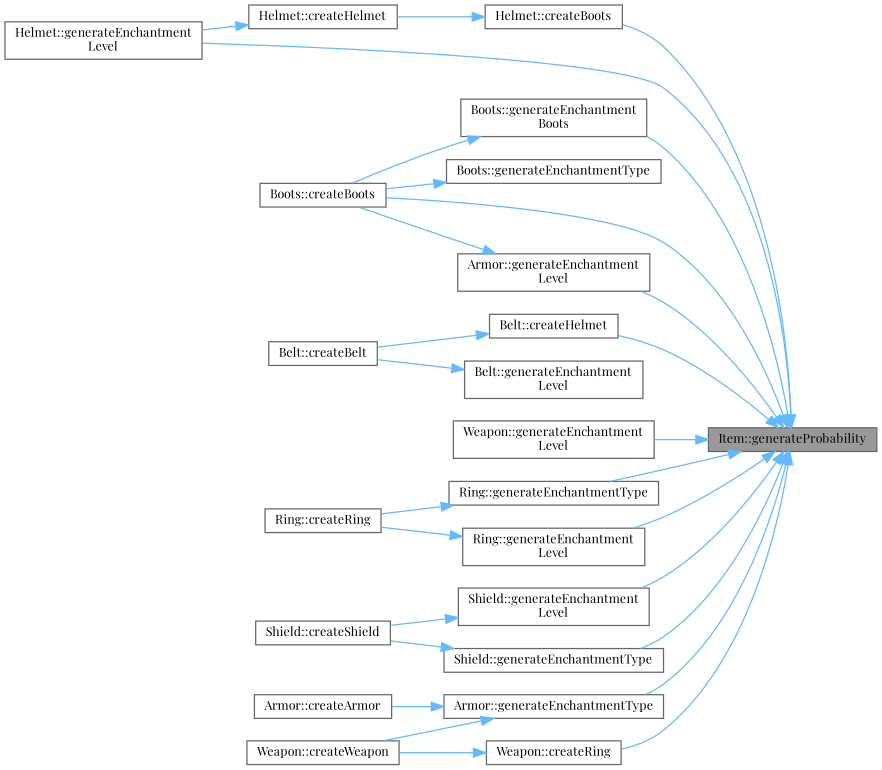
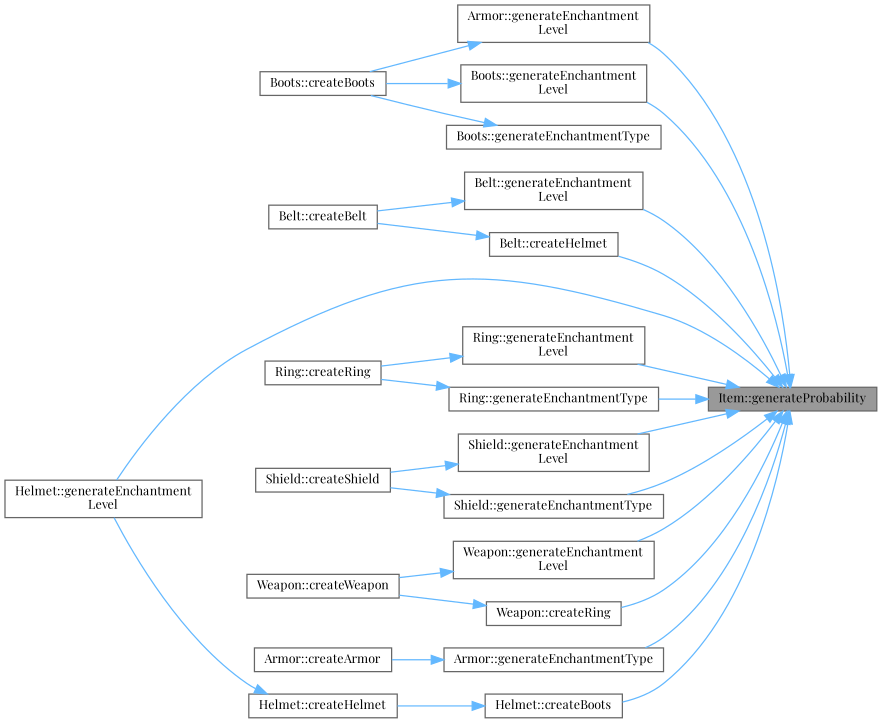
(554, 118) -> (554, 84)
(631, 230) -> (725, 282)
(432, 731) -> (420, 575)
